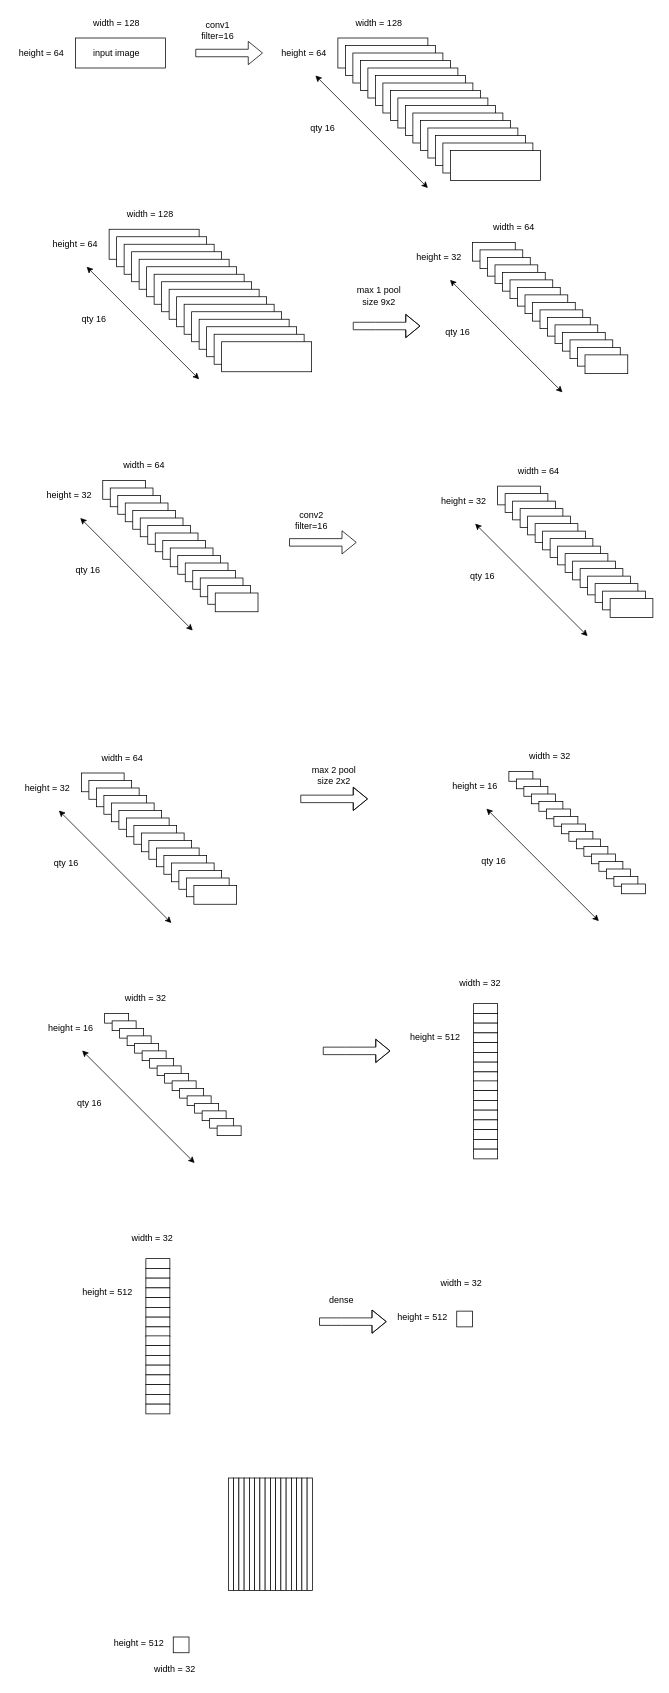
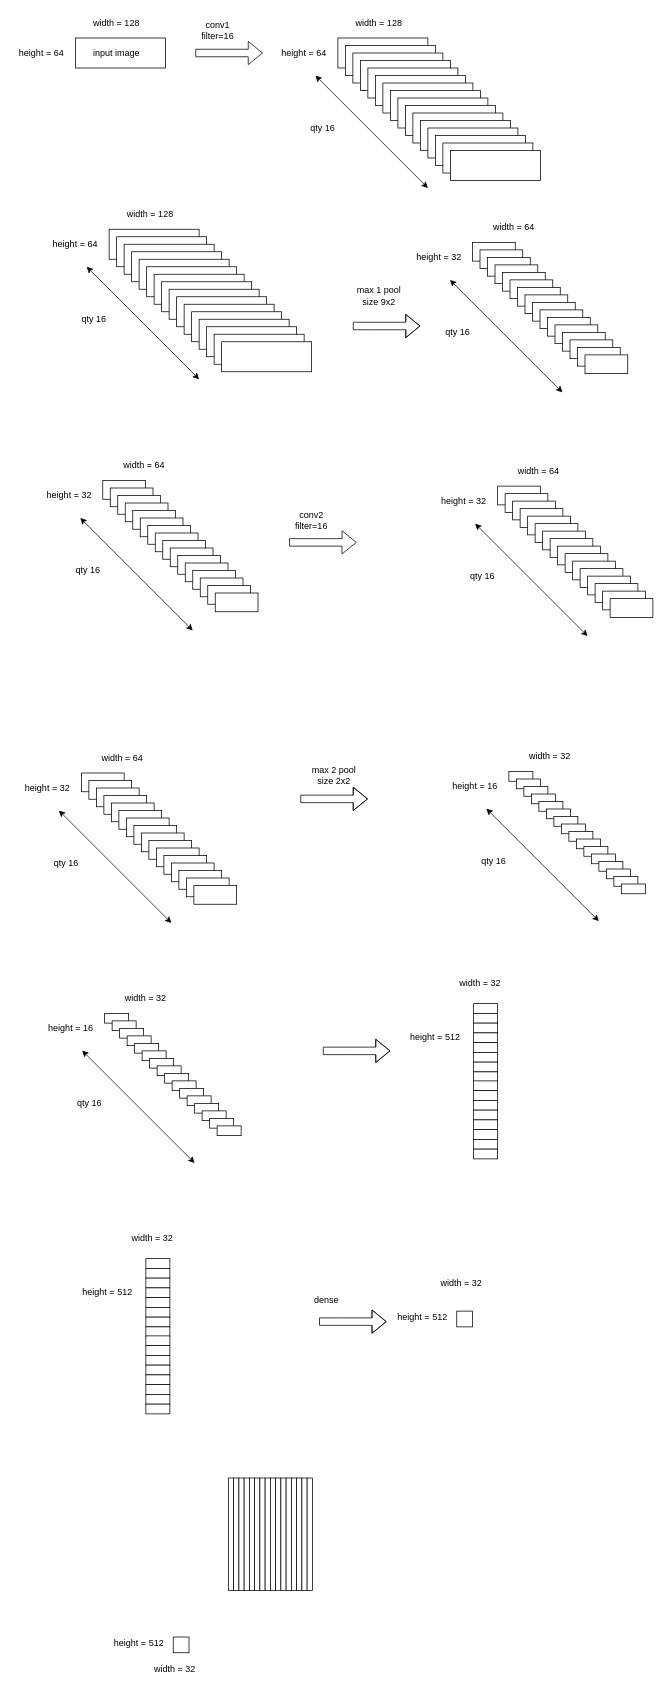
(342, 1300) -> (327, 1300)
